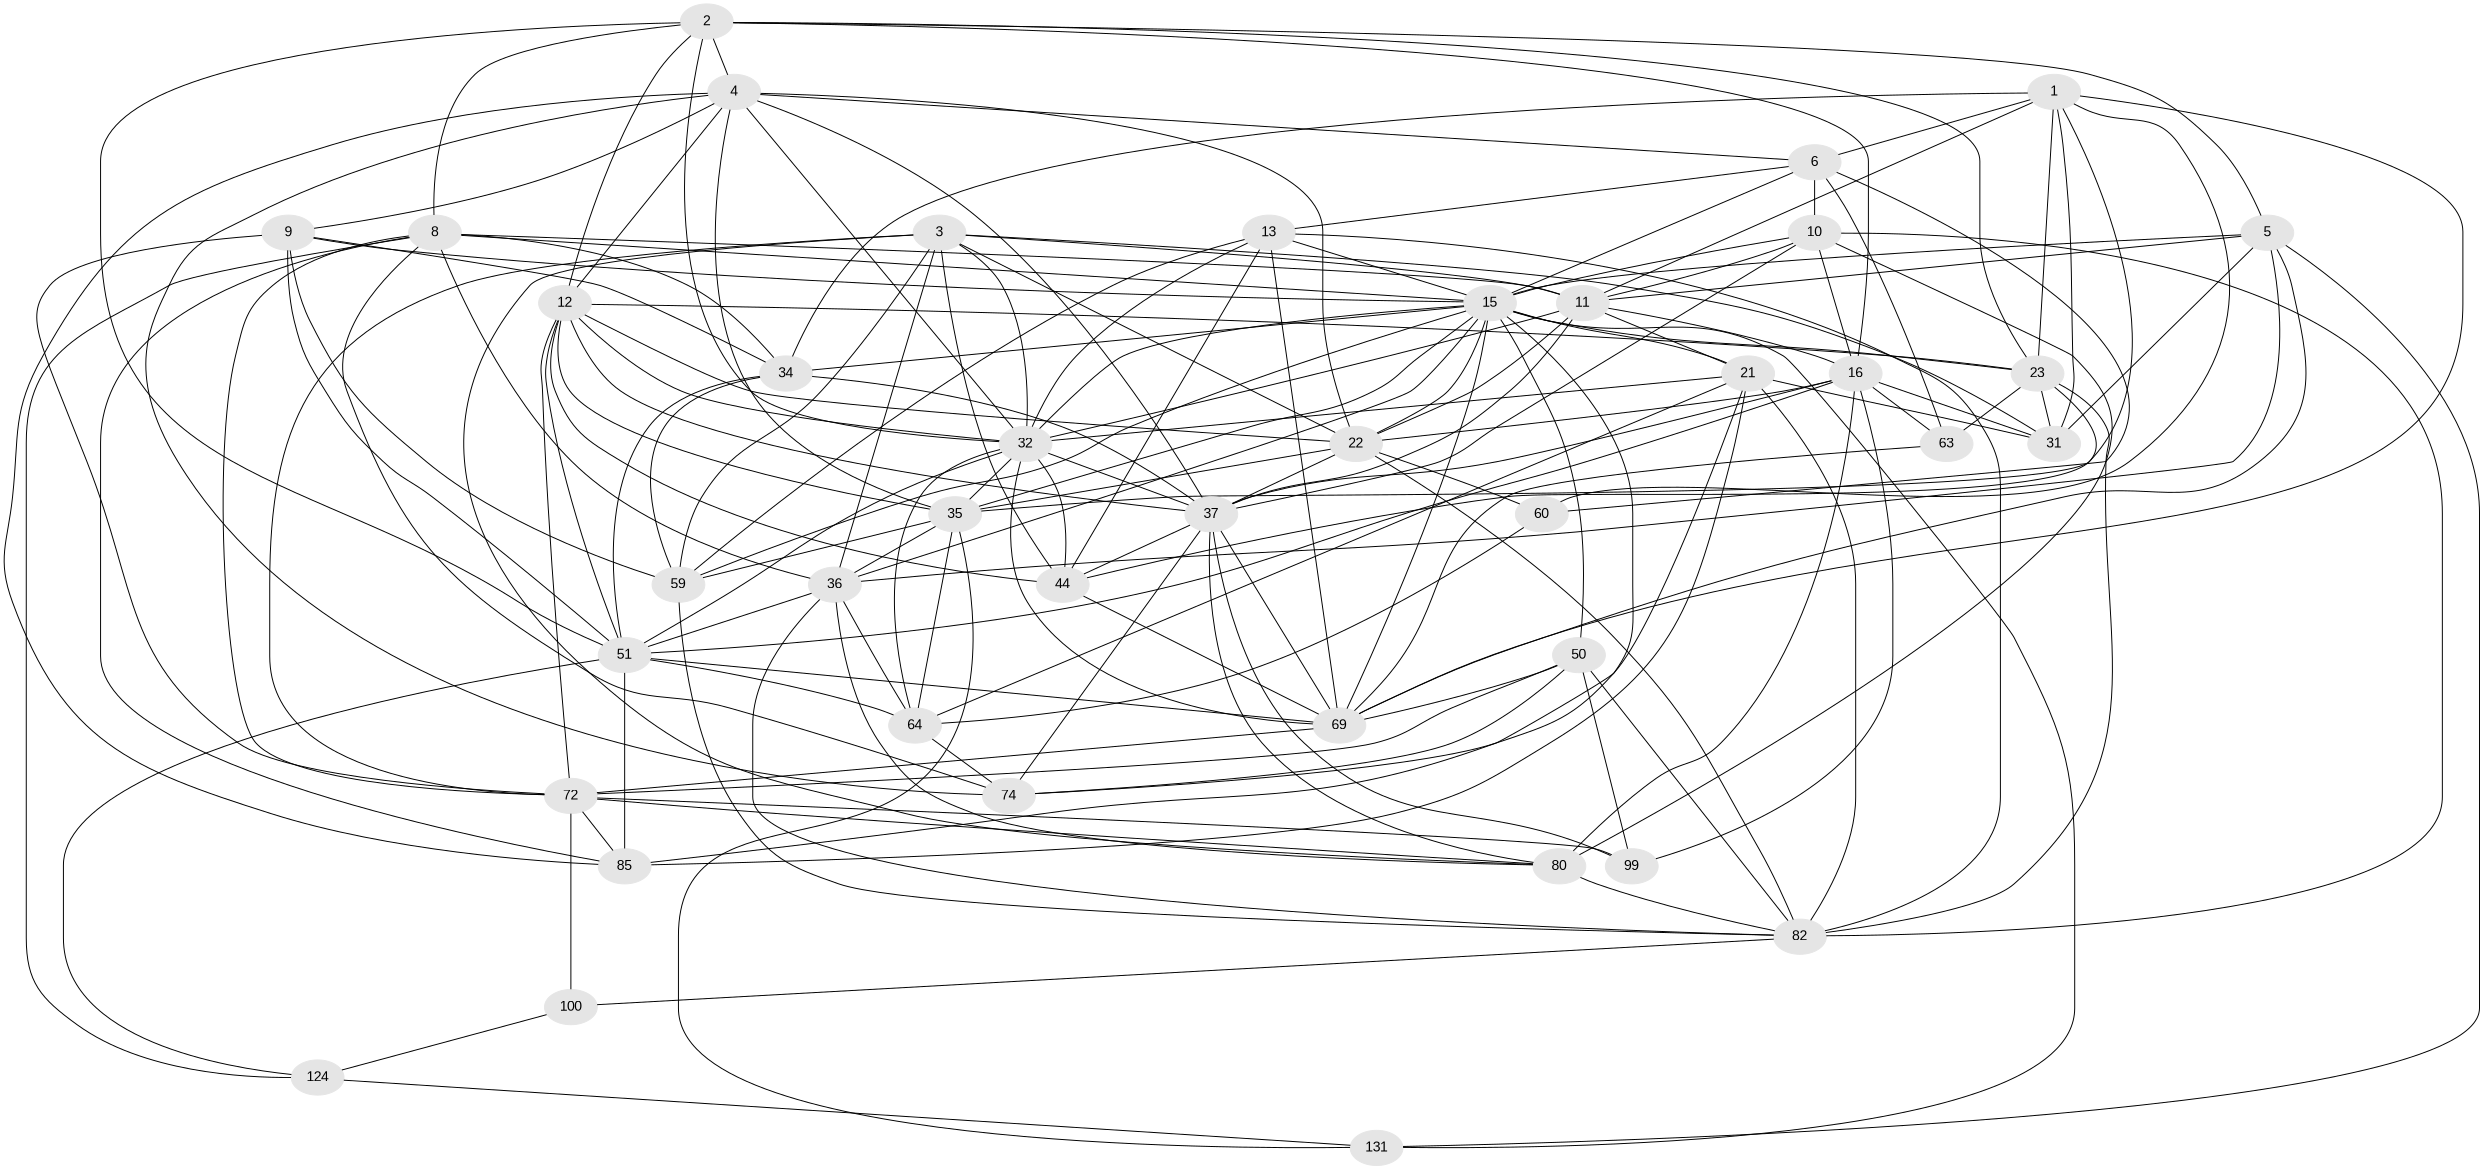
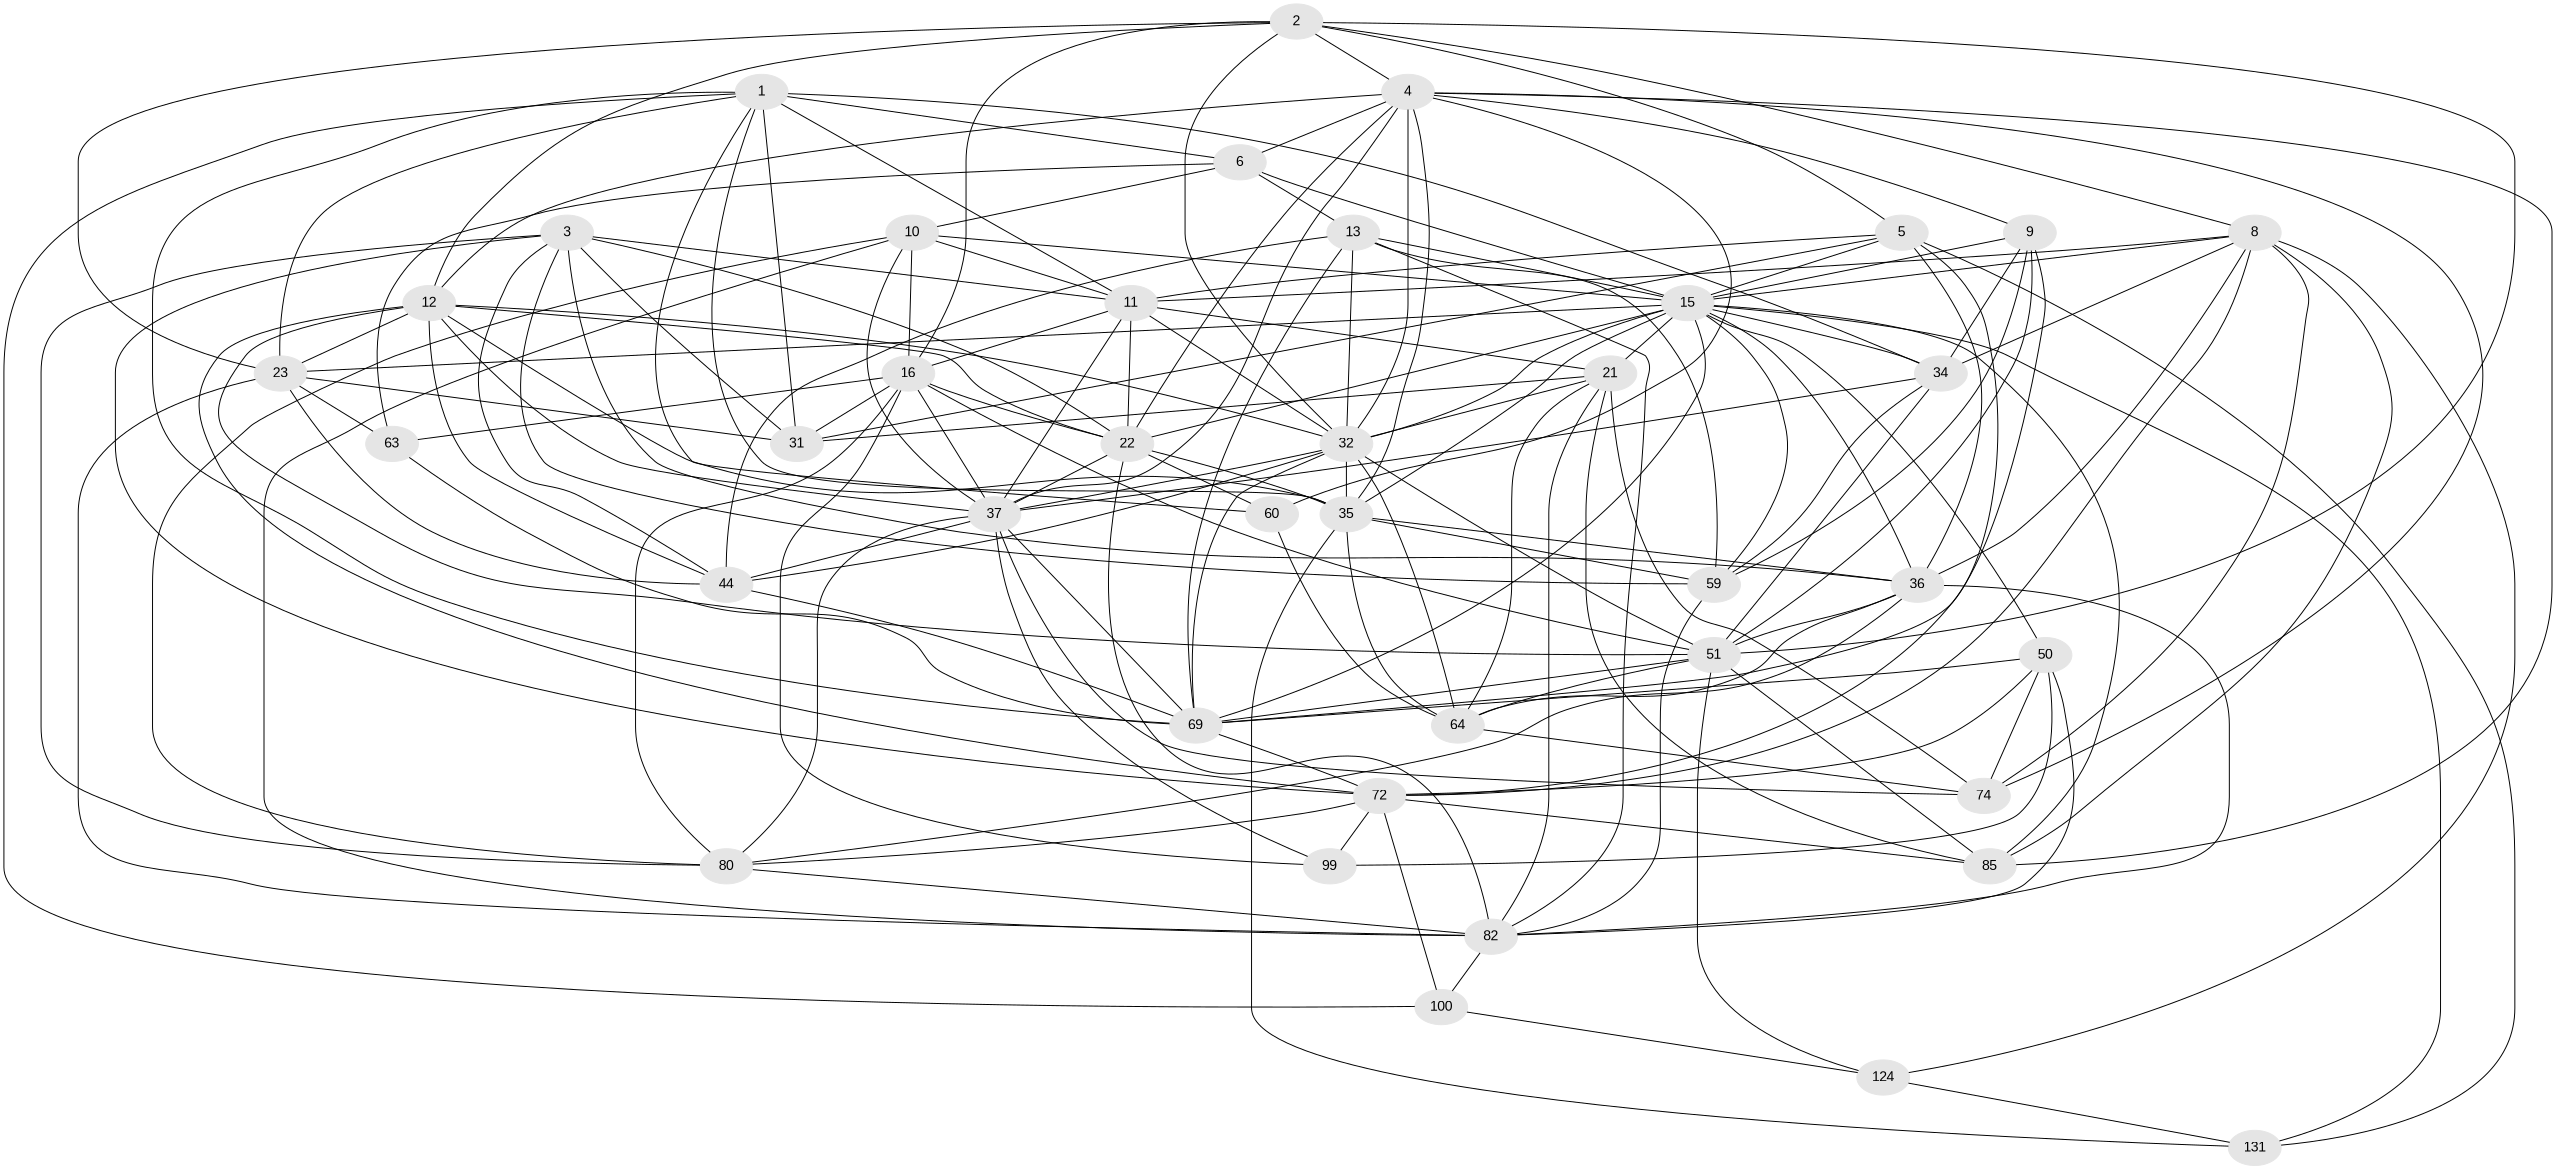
(1018, 325) -> none
(2119, 436) -> (1717, 332)
none -> (37, 898)
